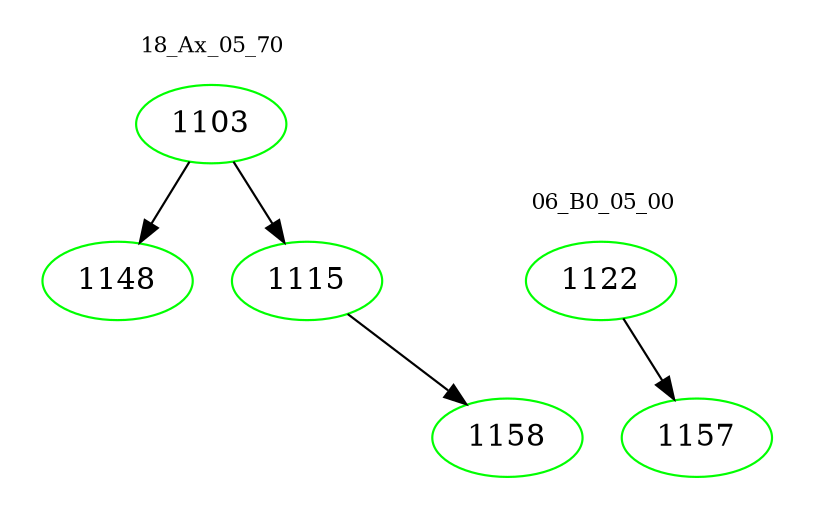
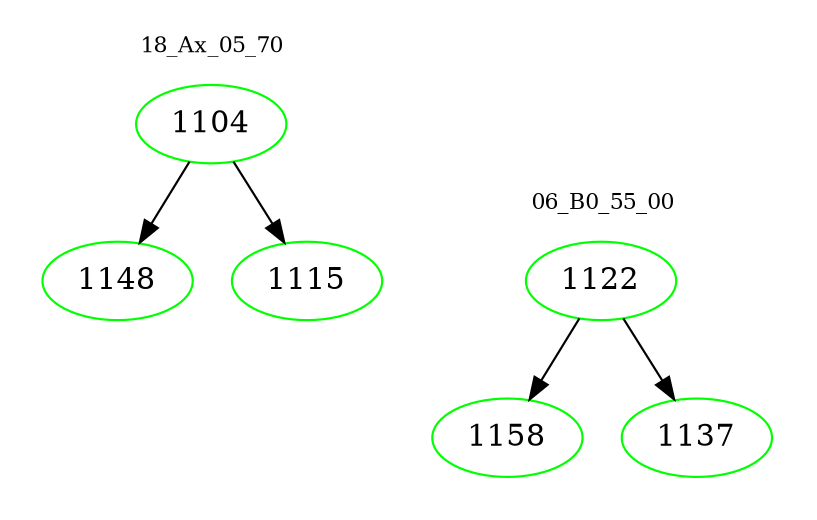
(211, 124) -> (211, 124)
(603, 204) -> (603, 204)
(398, 352) -> (560, 349)
(697, 438) -> (697, 438)
